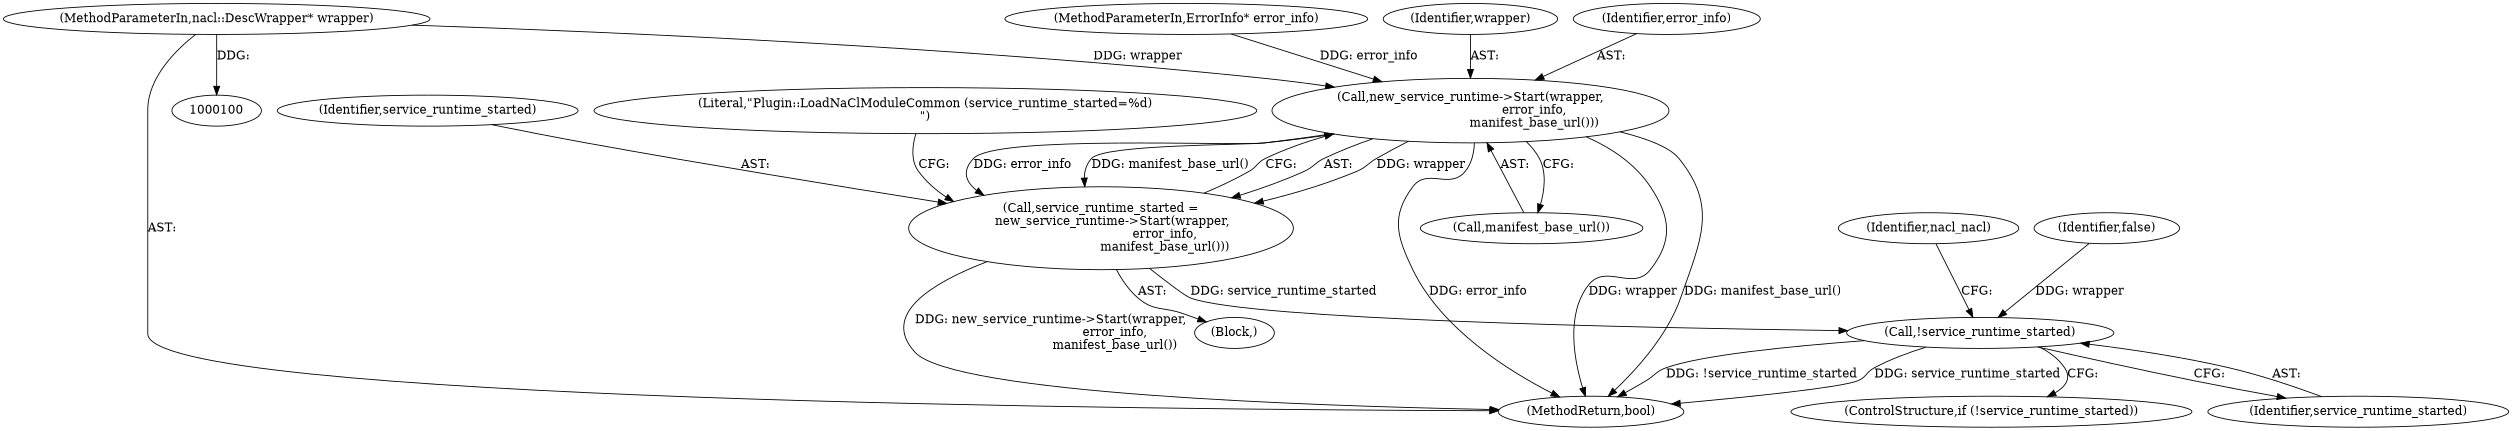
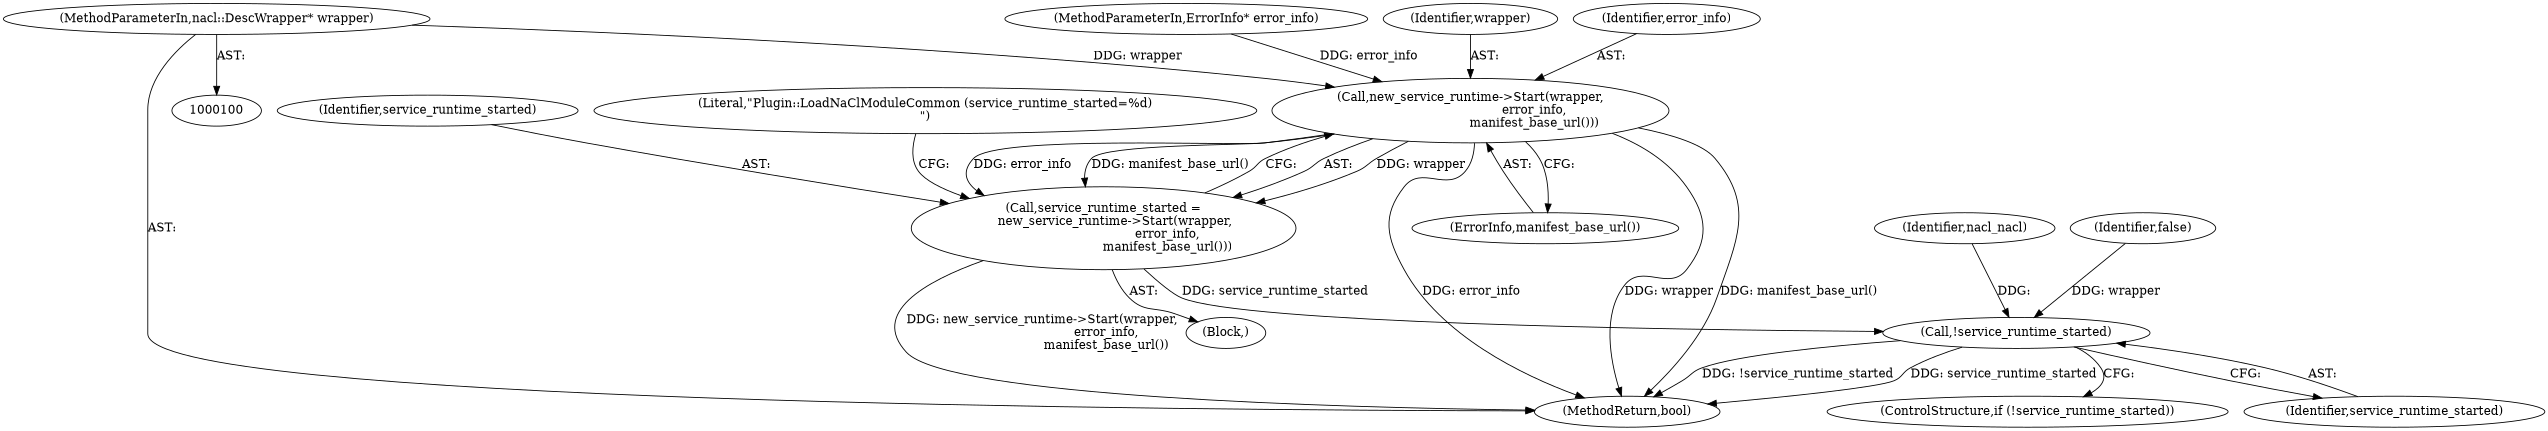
(235, 56) -> (233, 56)
(1532, 228) -> (1545, 228)
(1979, 292) -> (2016, 292)
